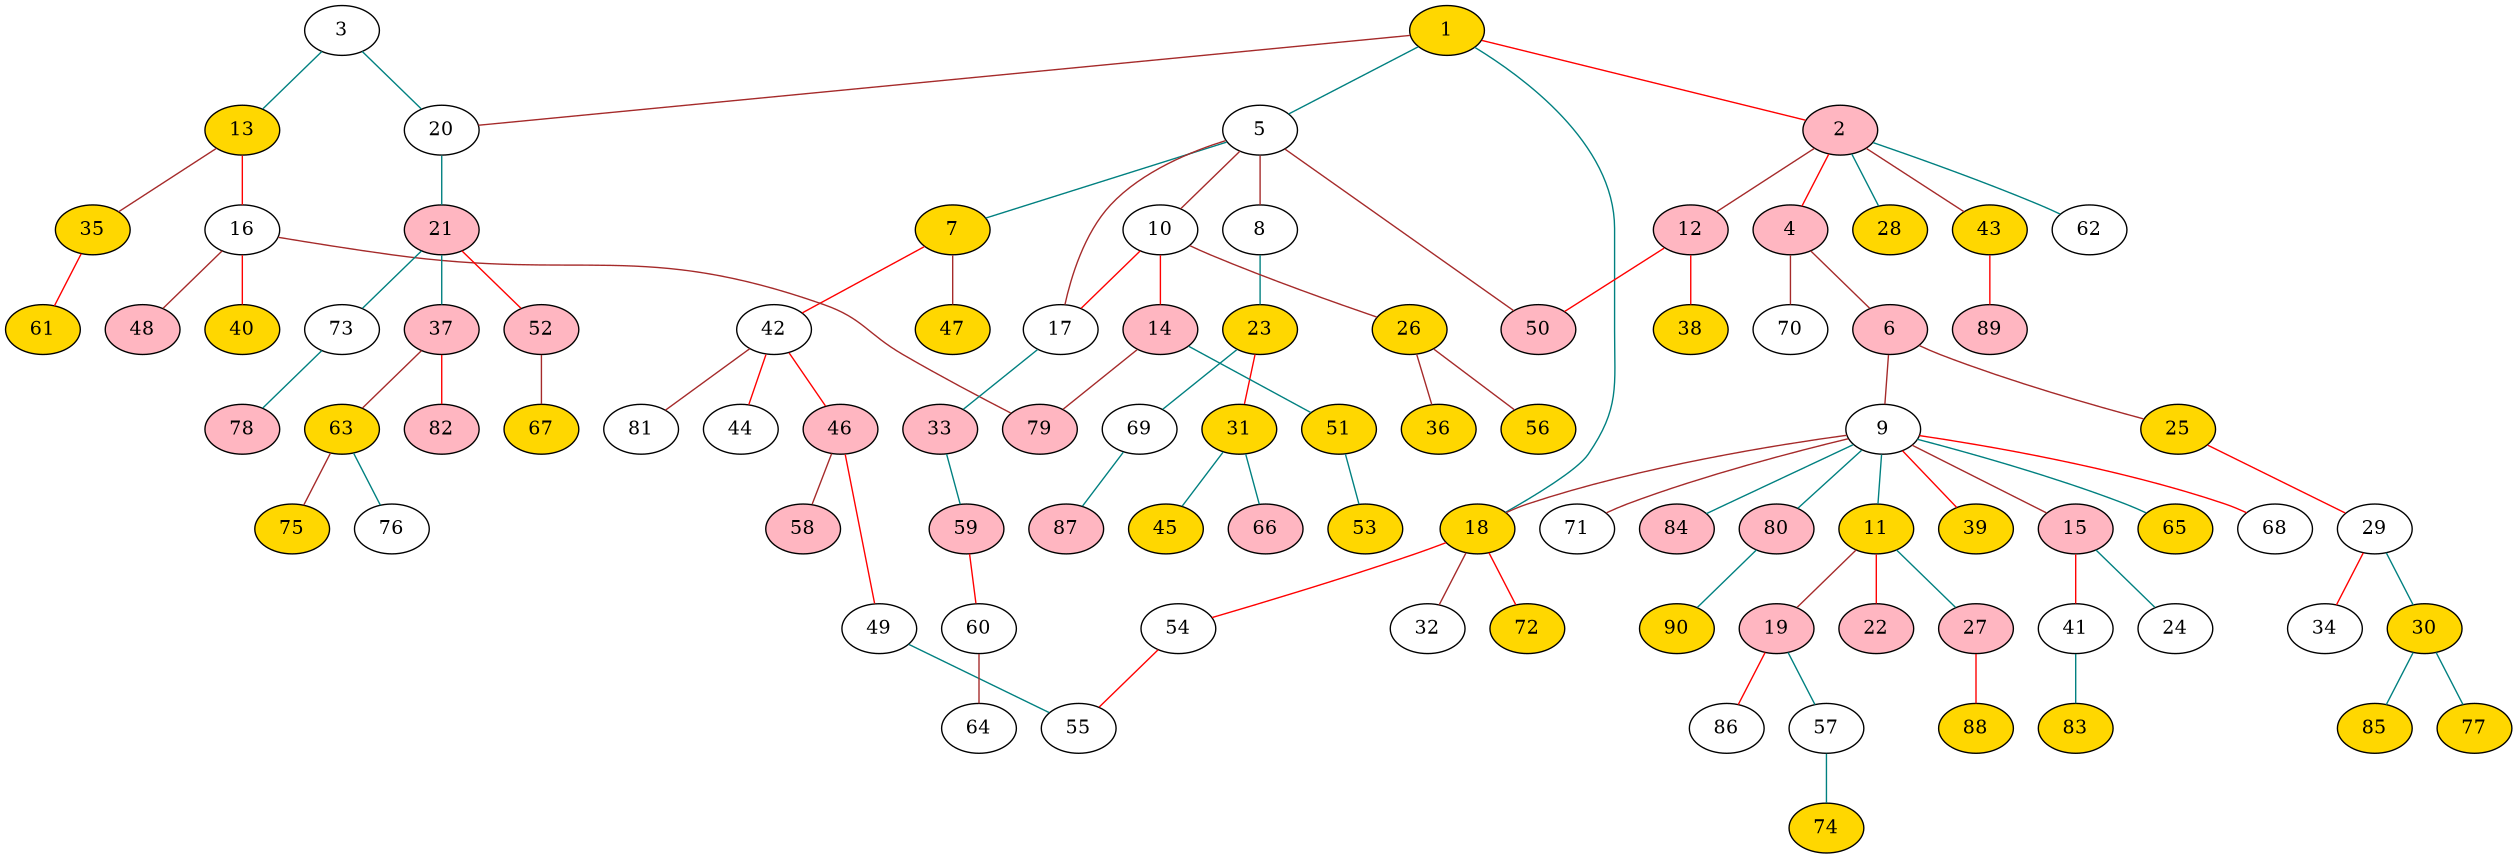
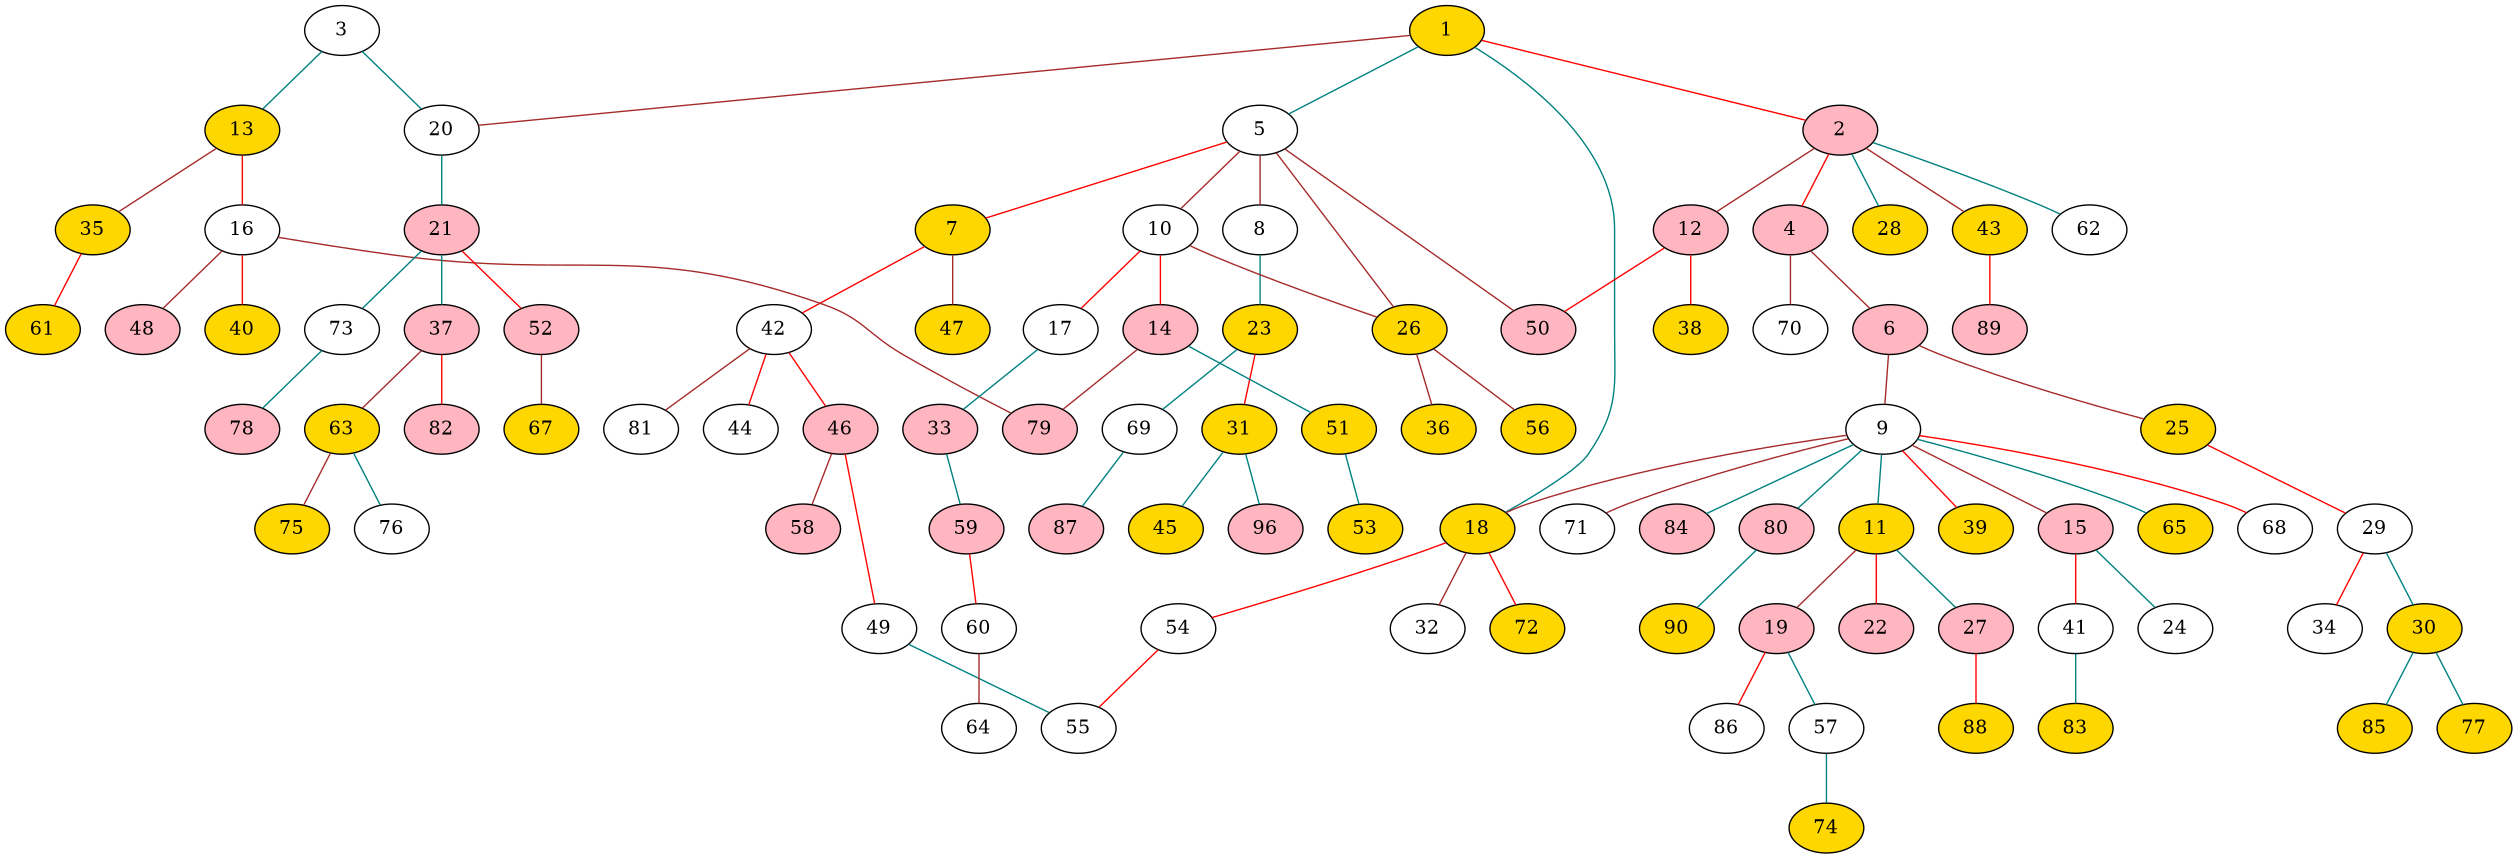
(1106, 180) -> (1106, 180)
(1119, 197) -> (1335, 230)
(1266, 529) -> (1266, 529)
